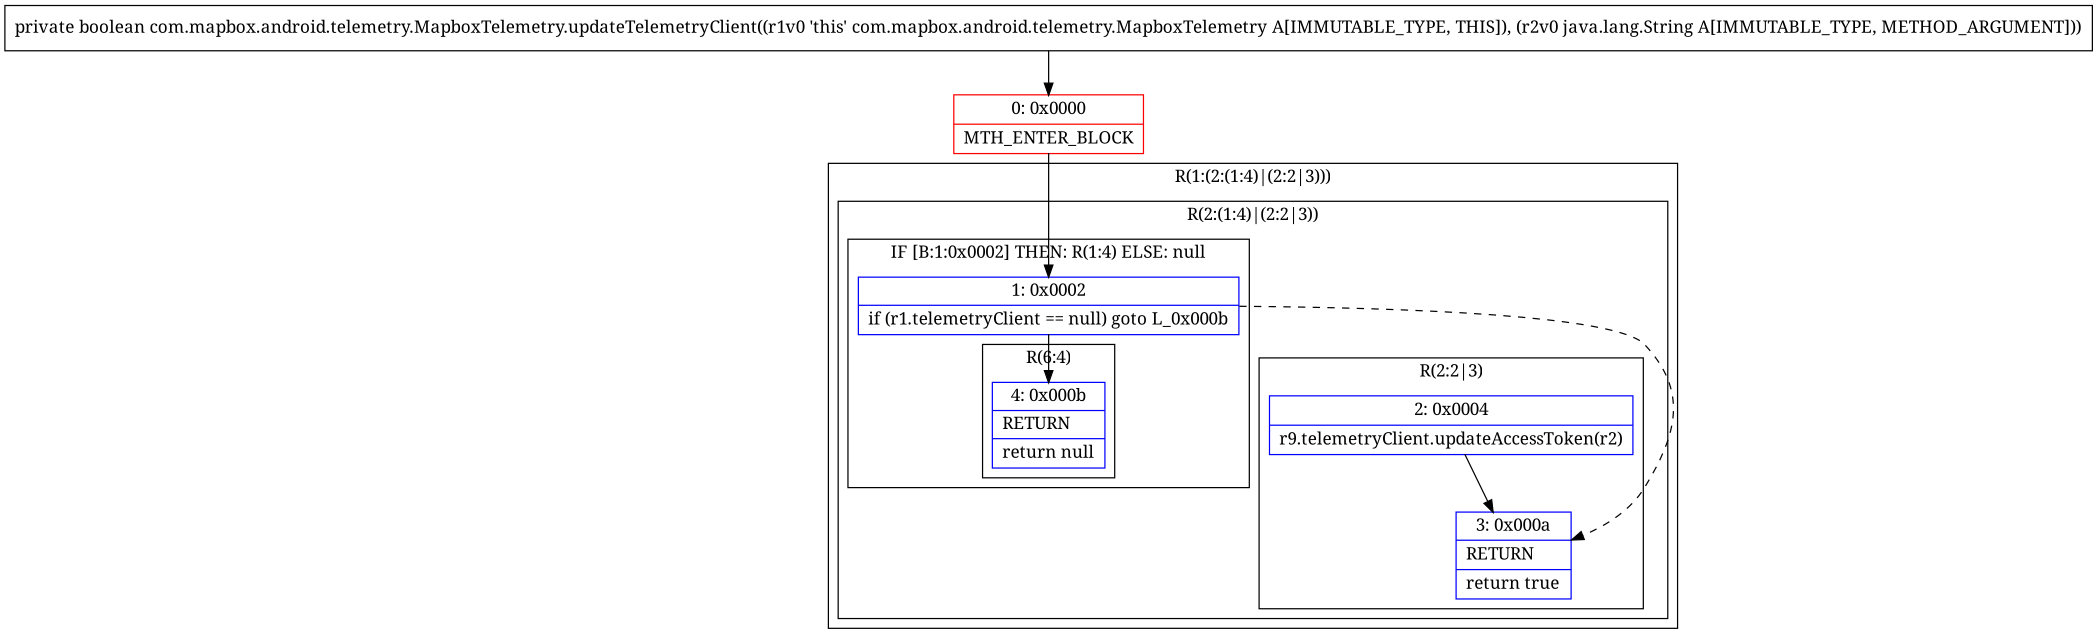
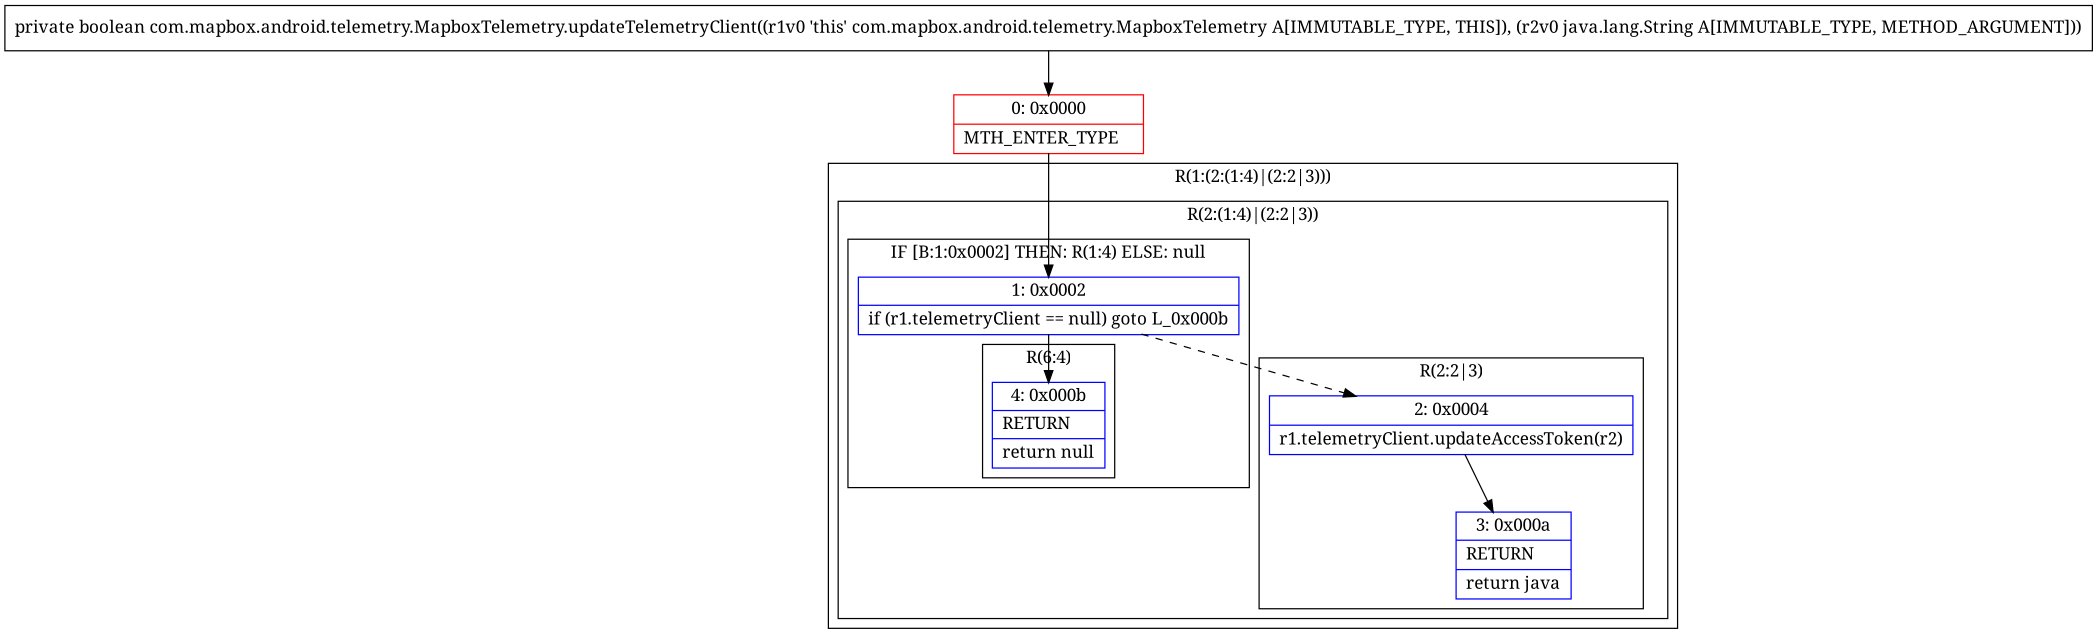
(1049, 138) -> (1041, 138)
(1562, 322) -> (1238, 362)
(1451, 439) -> (1451, 439)
(1513, 584) -> (1514, 584)
